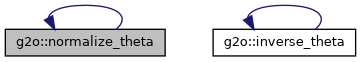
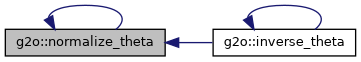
none -> (196, 43)
